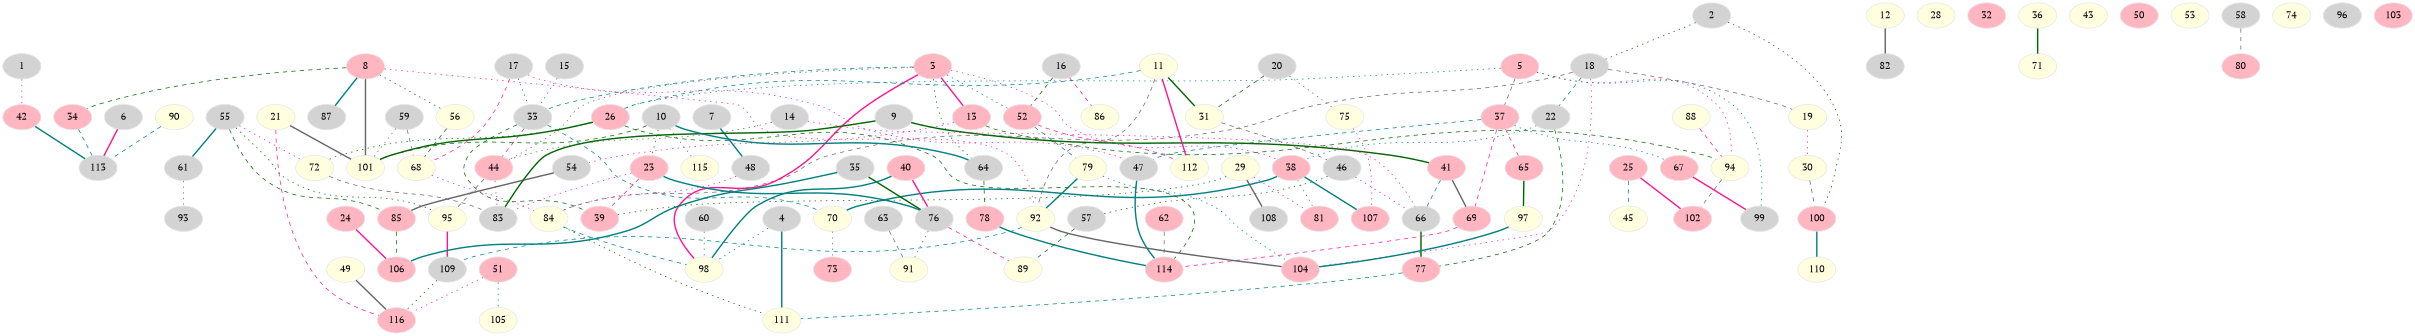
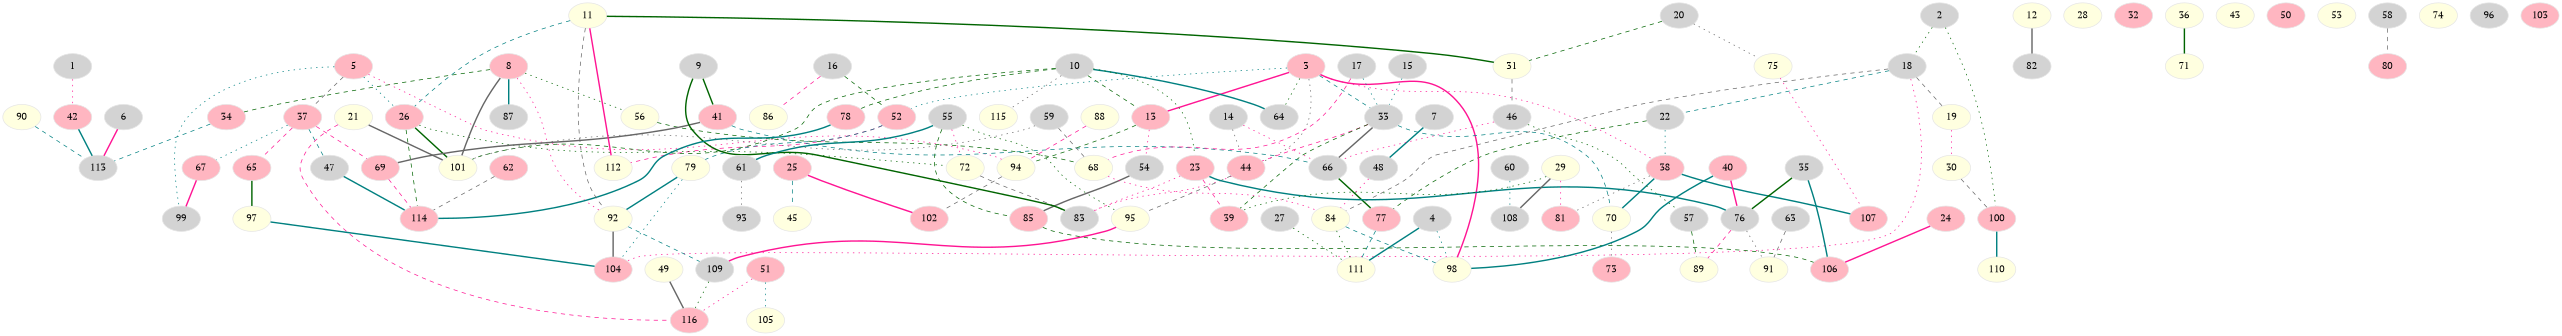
none -> (1113, 92)
(828, 109) -> none
none -> (1356, 143)
(984, 194) -> (957, 83)
none -> (1280, 219)
(704, 245) -> (1510, 194)
